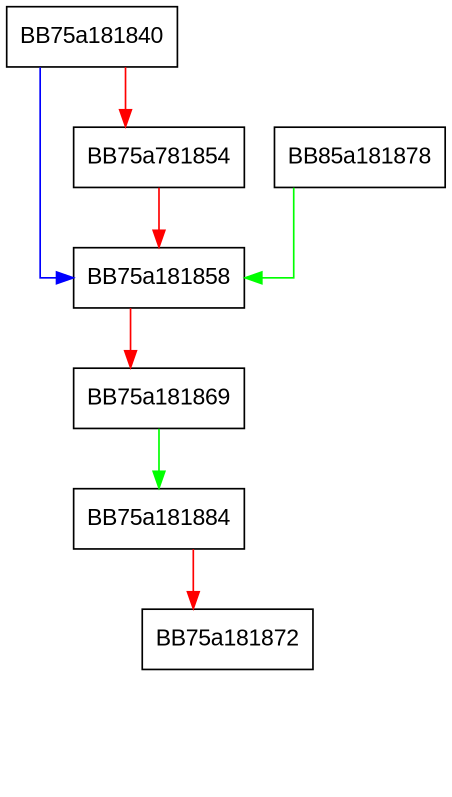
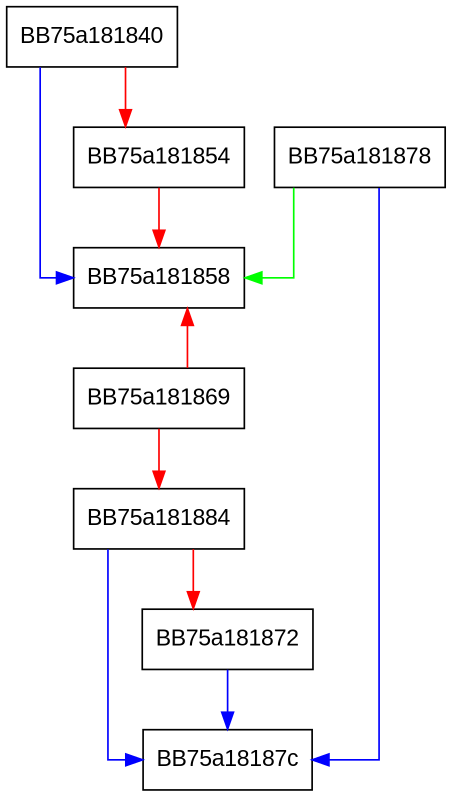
(159, 157) -> (159, 157)
(360, 157) -> (360, 157)
(131, 330) -> (187, 347)
(159, 450) -> (159, 450)
none -> (228, 760)
